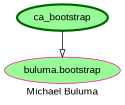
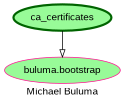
(62, 18) -> (62, 18)
